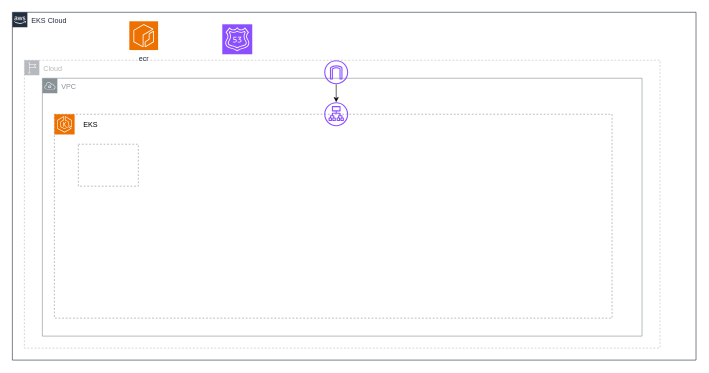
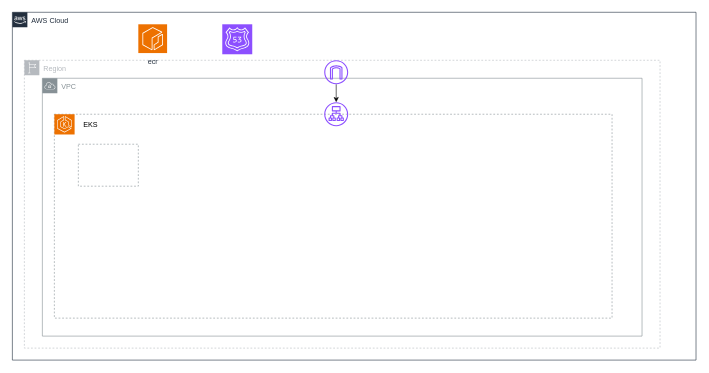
(48, 21) -> (48, 21)
(144, 36) -> (153, 39)
(53, 69) -> (55, 69)
